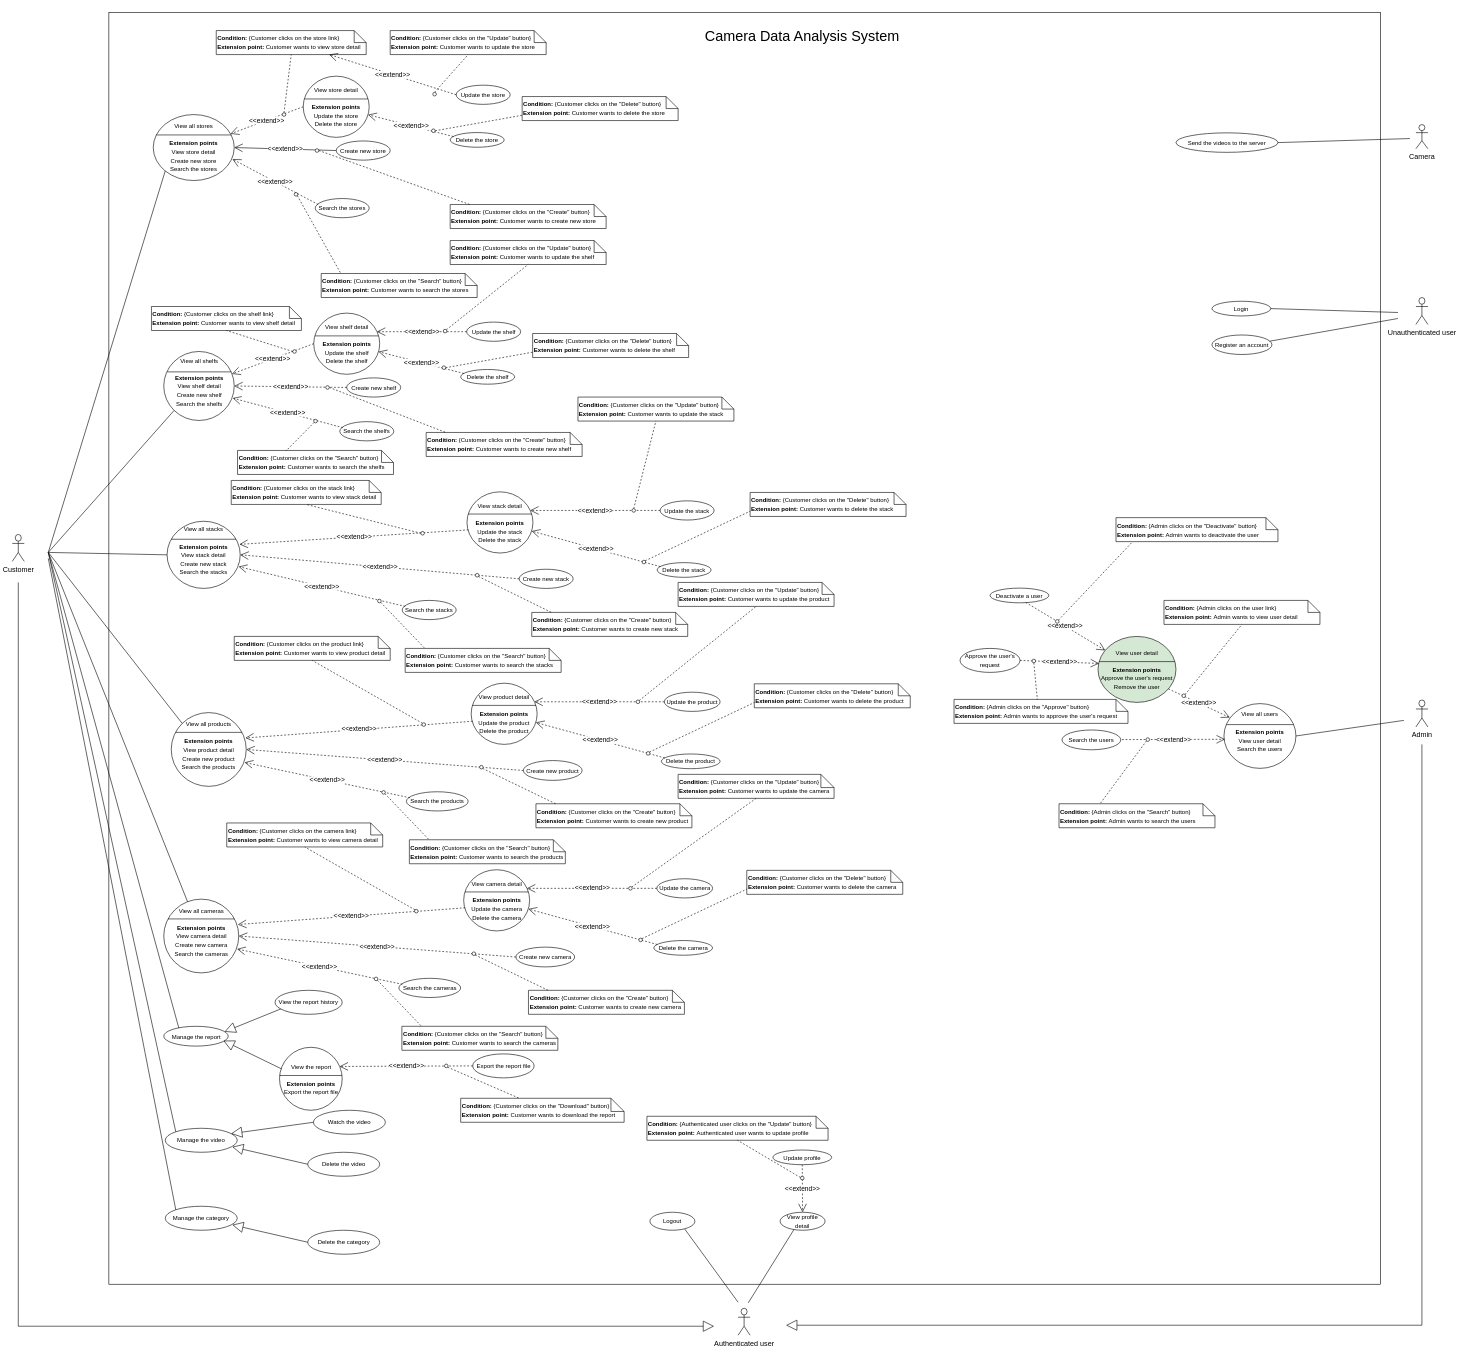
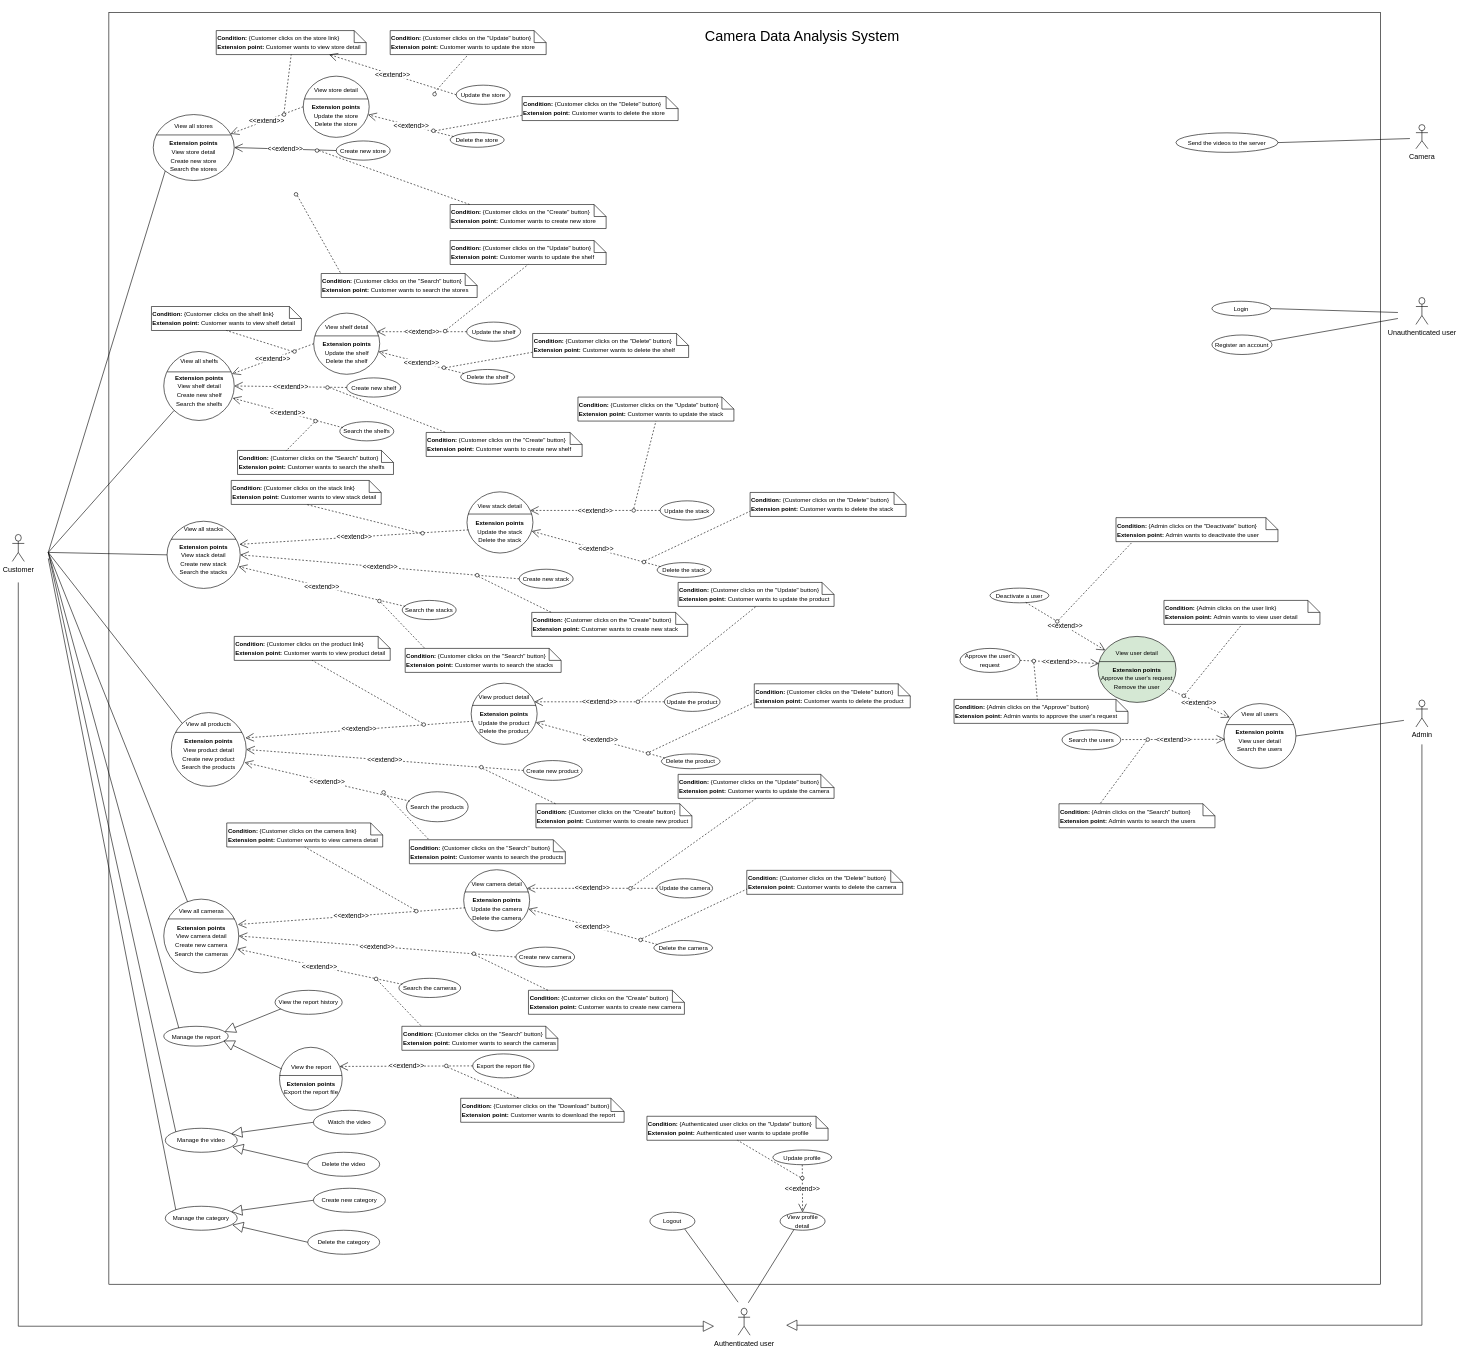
(276, 182) -> none
(342, 208) -> none
(437, 801) -> (437, 807)
none -> (350, 1200)
none -> (278, 1205)
